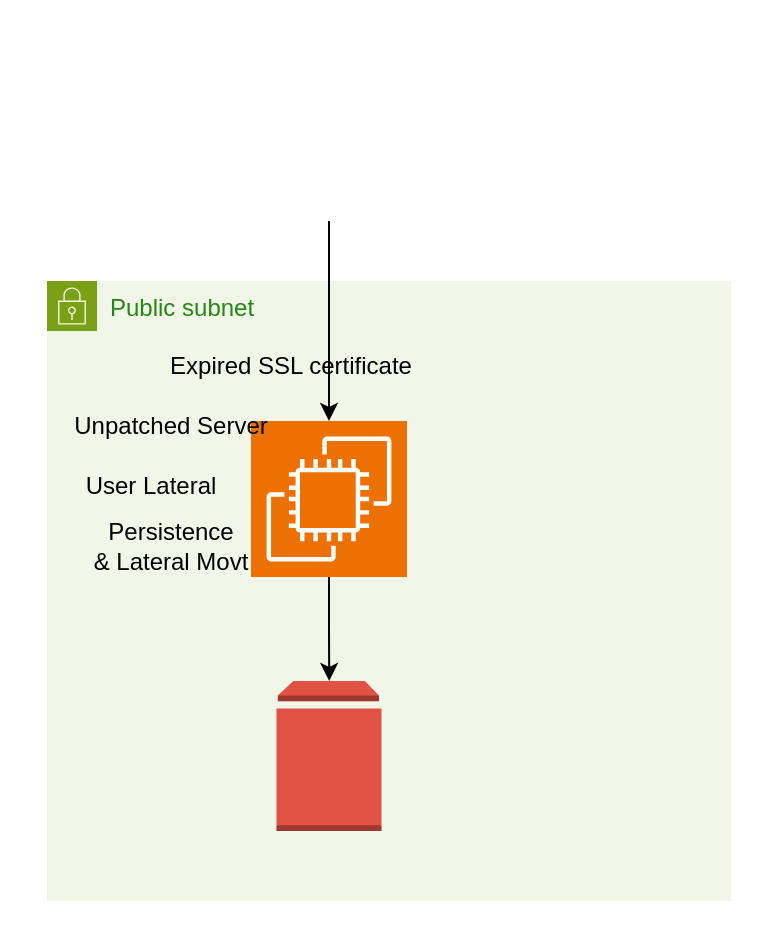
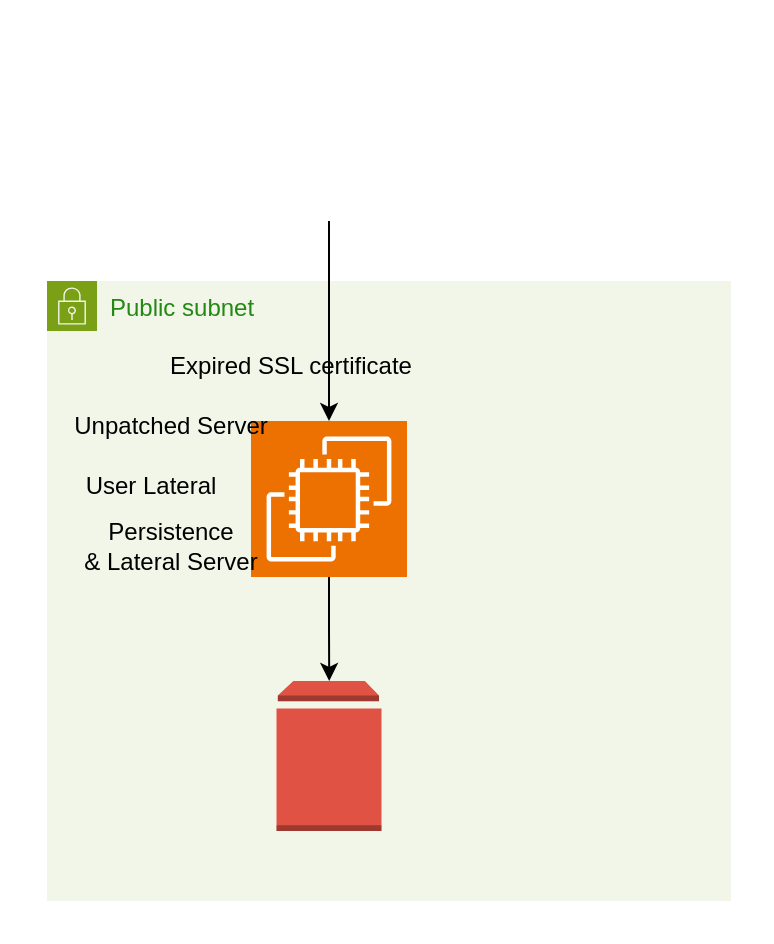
(172, 547) -> (172, 547)
